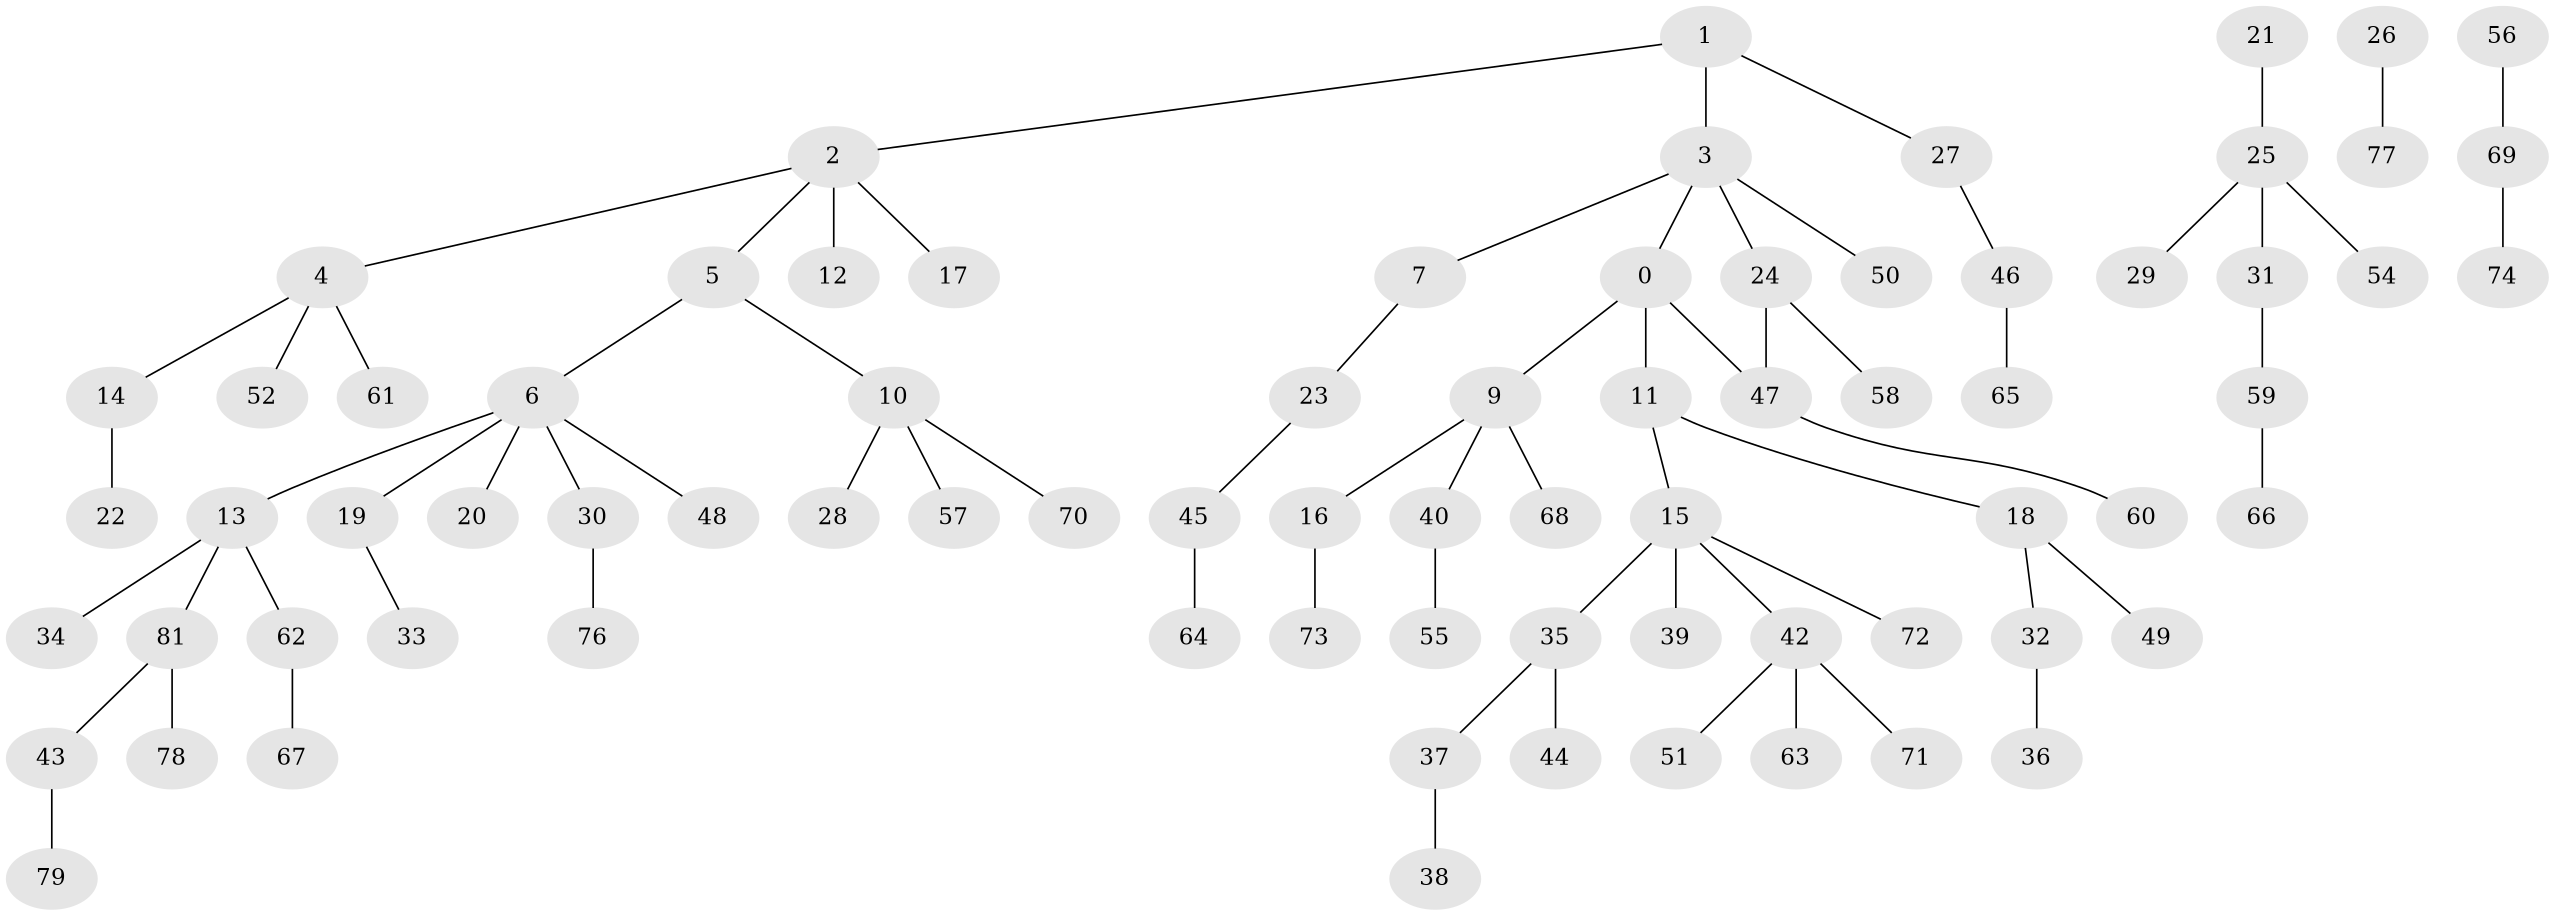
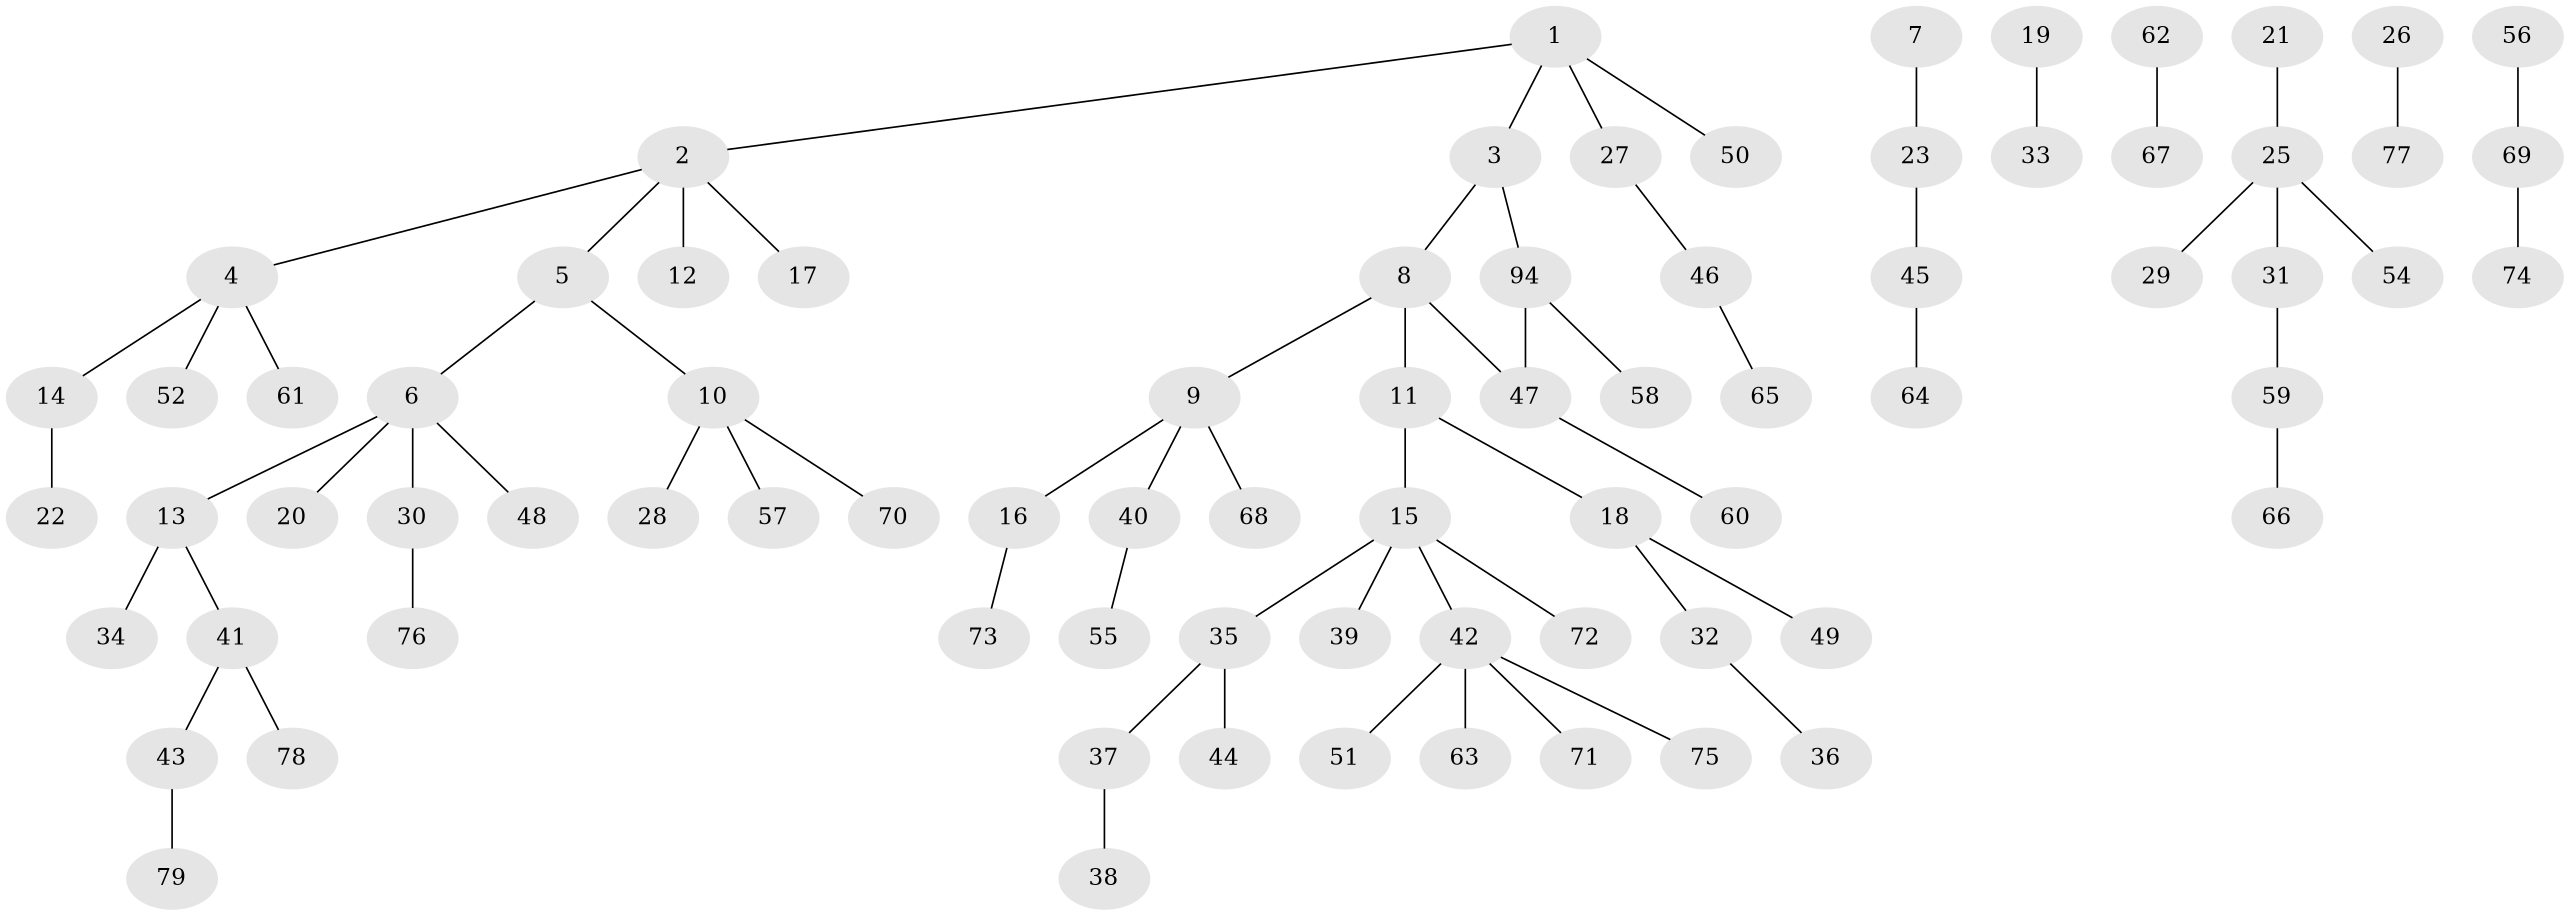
(1563, 217) -> none
(1796, 217) -> (1646, 97)
(1646, 277) -> (1405, 277)
(1766, 277) -> (1525, 277)
(443, 458) -> none
(262, 578) -> none
(172, 638) -> (232, 638)
none -> (1706, 759)
